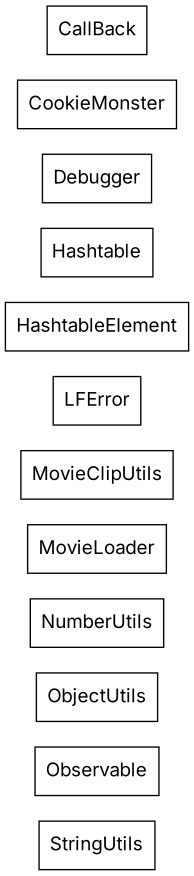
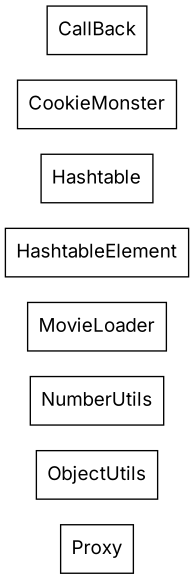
(97, 179) -> none
(97, 401) -> none
(97, 475) -> none
none -> (97, 549)
(97, 771) -> none
(97, 845) -> none
